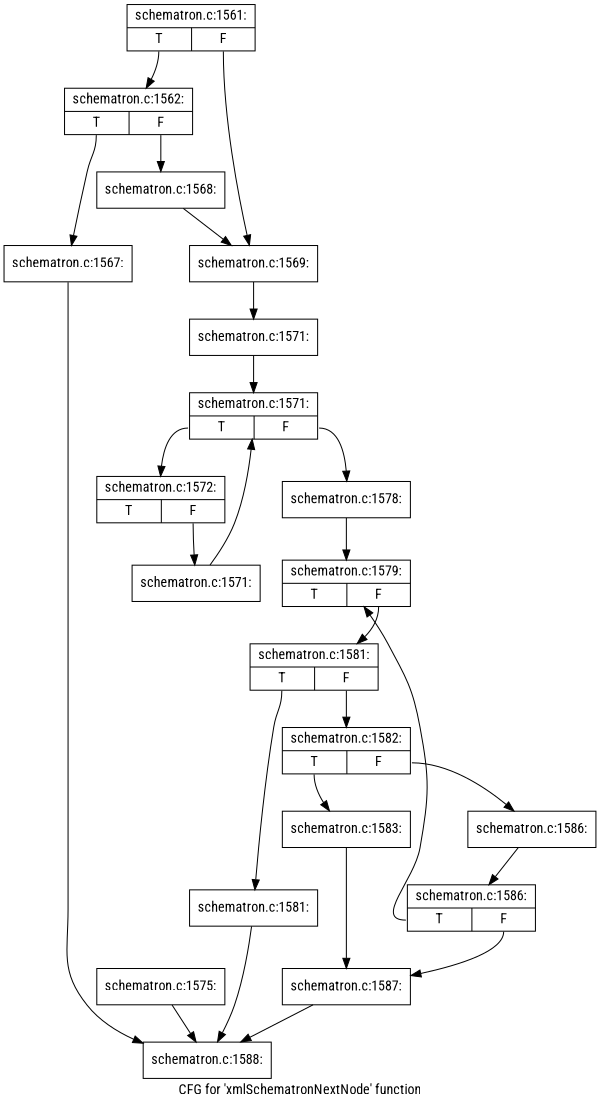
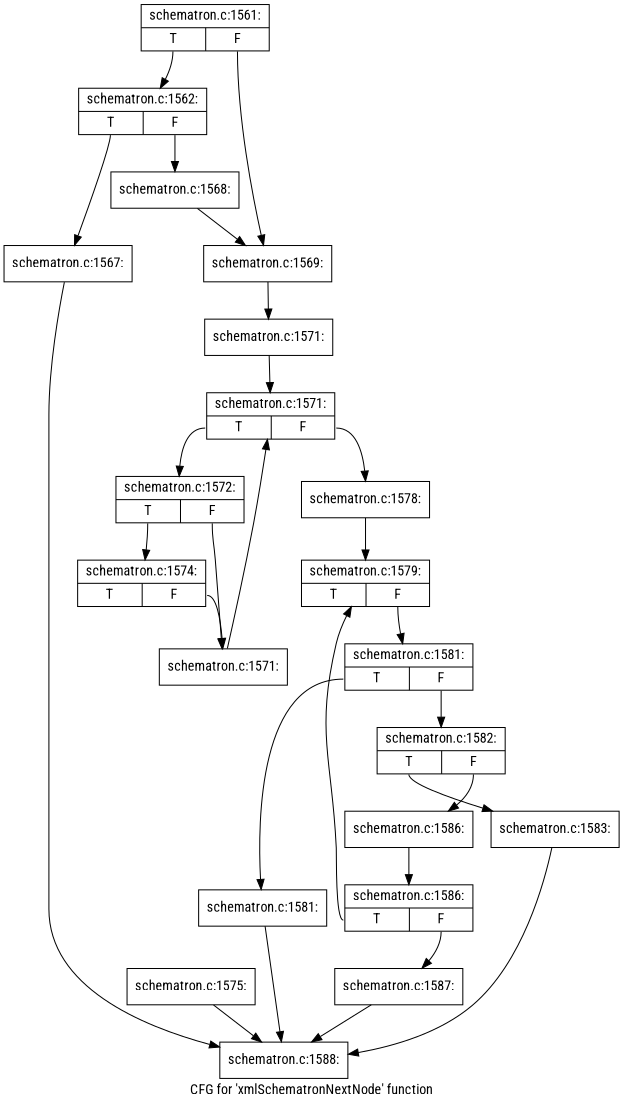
none -> (142, 583)
(346, 903) -> (491, 986)
